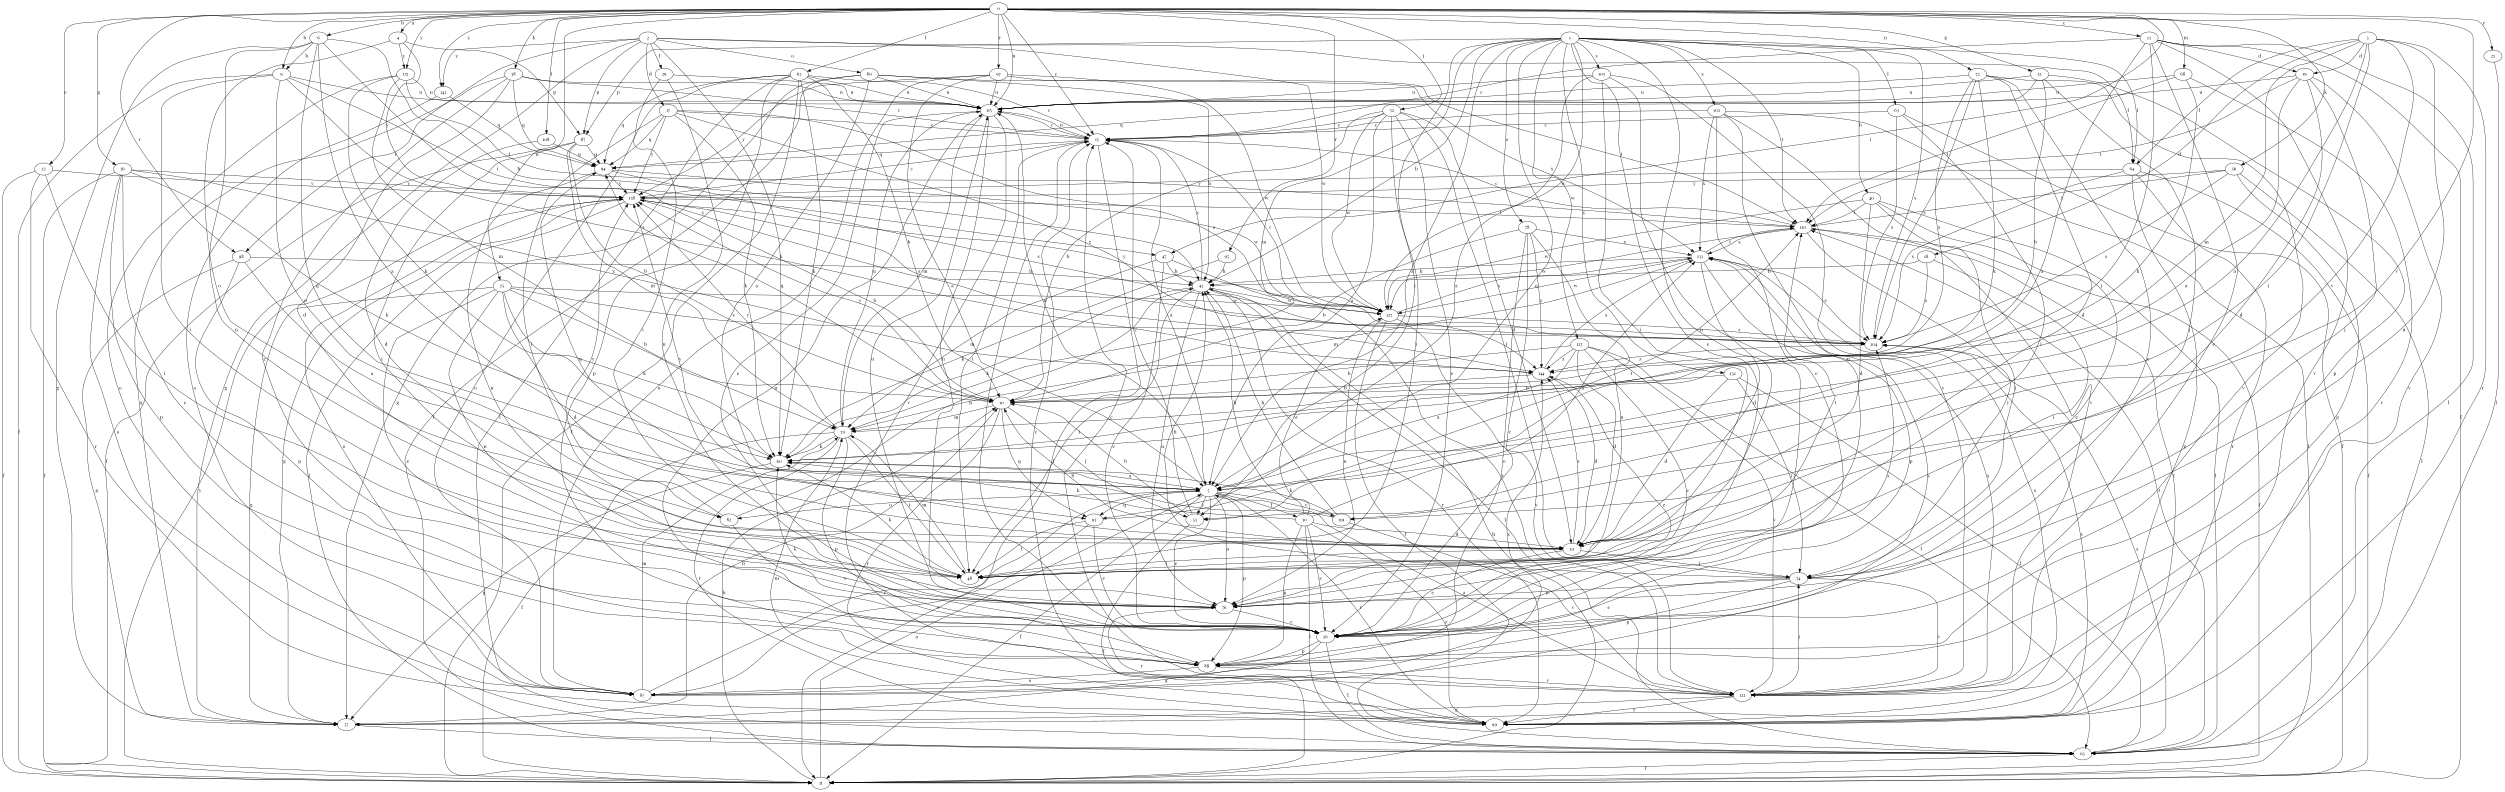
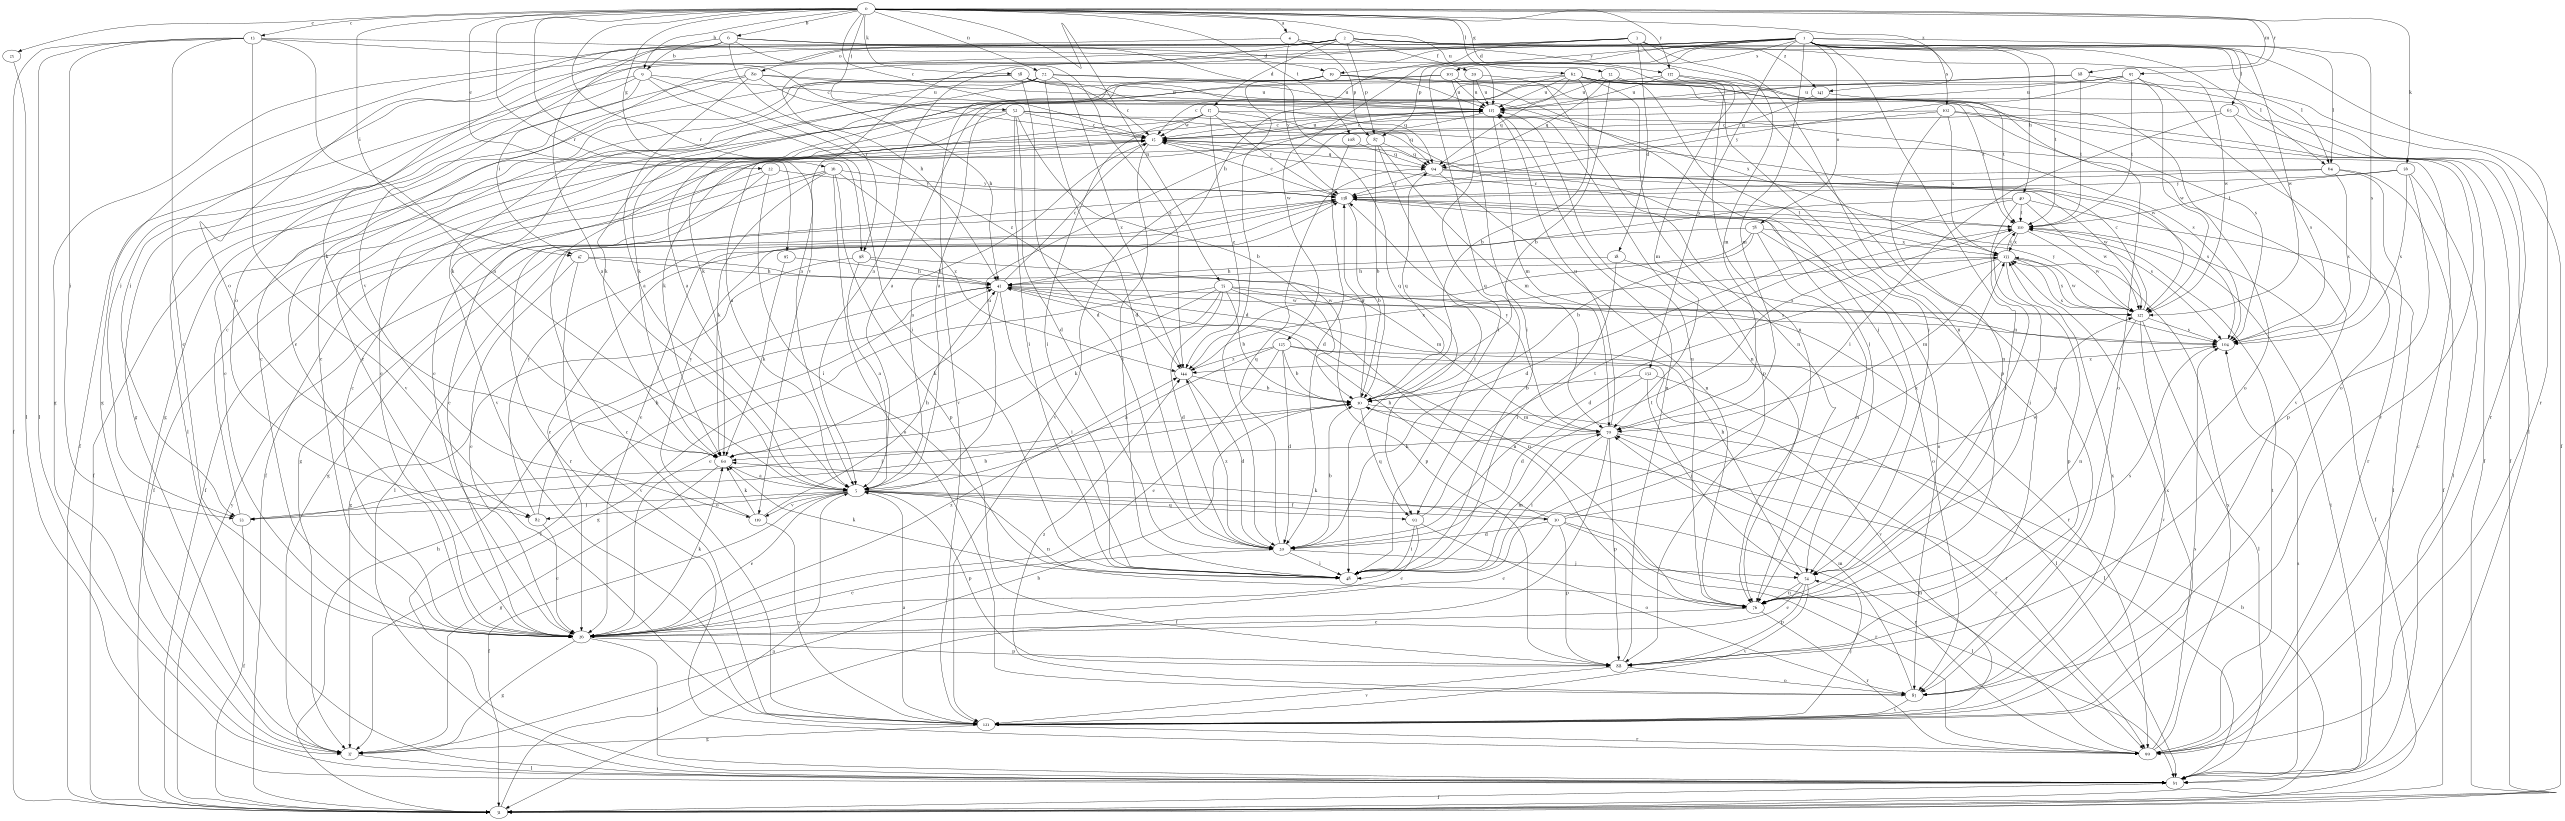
(932, 125) -> (1187, 125)
(926, 589) -> (1455, 723)
